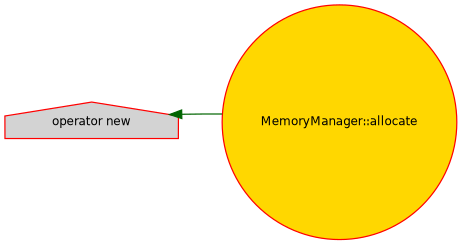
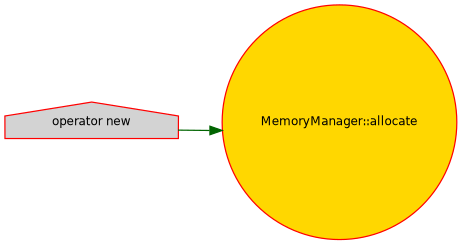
(202, 114) -> (194, 130)
